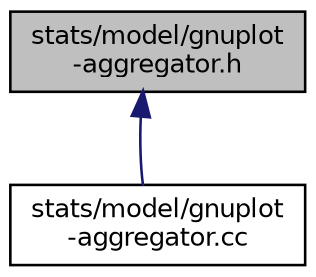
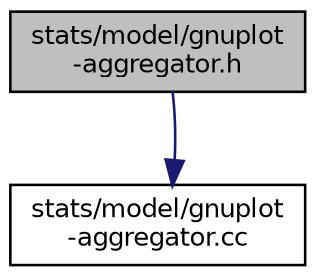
(140, 151) -> (175, 125)
